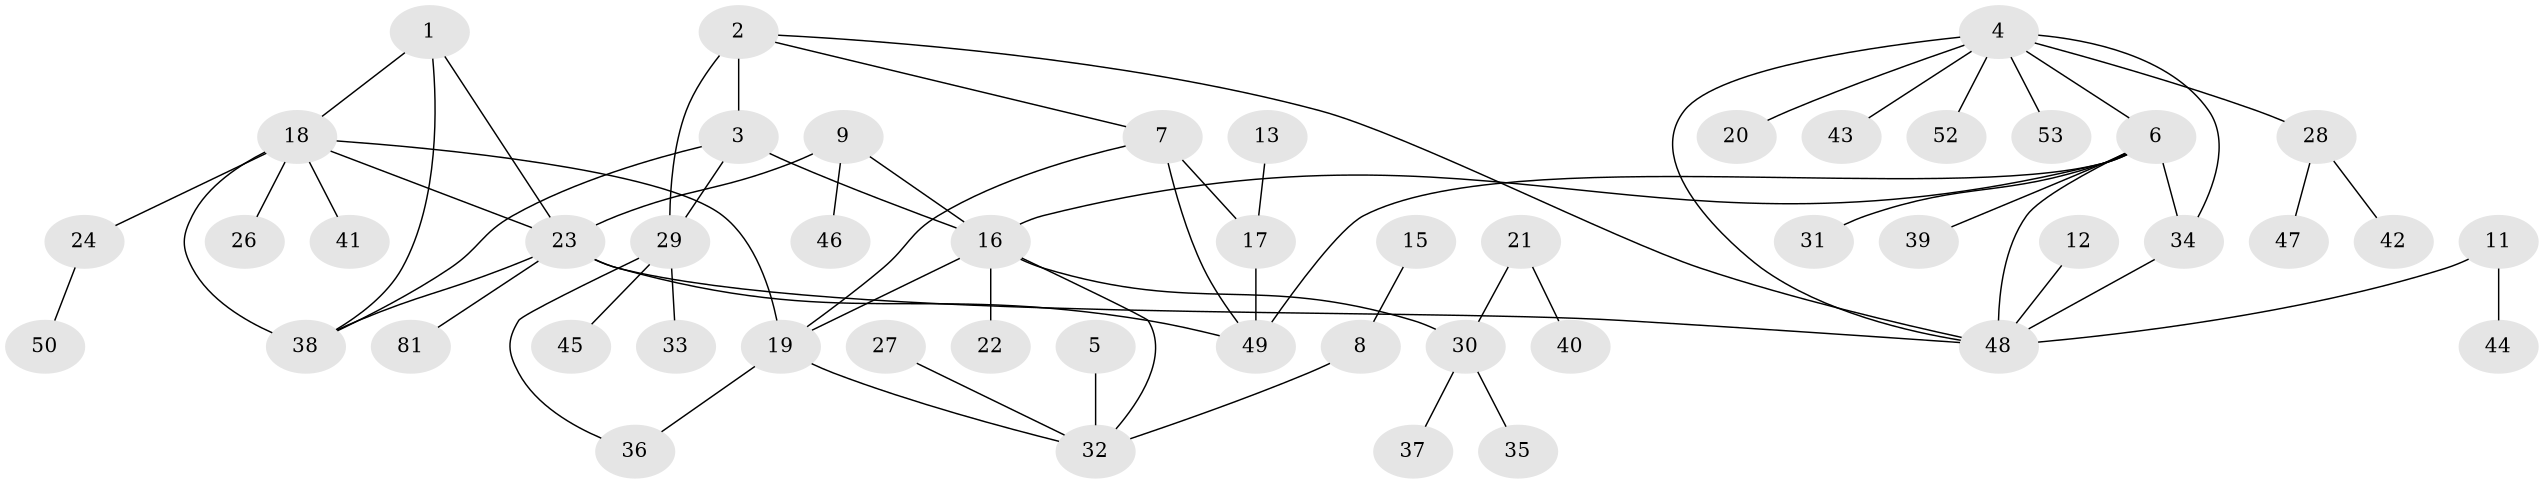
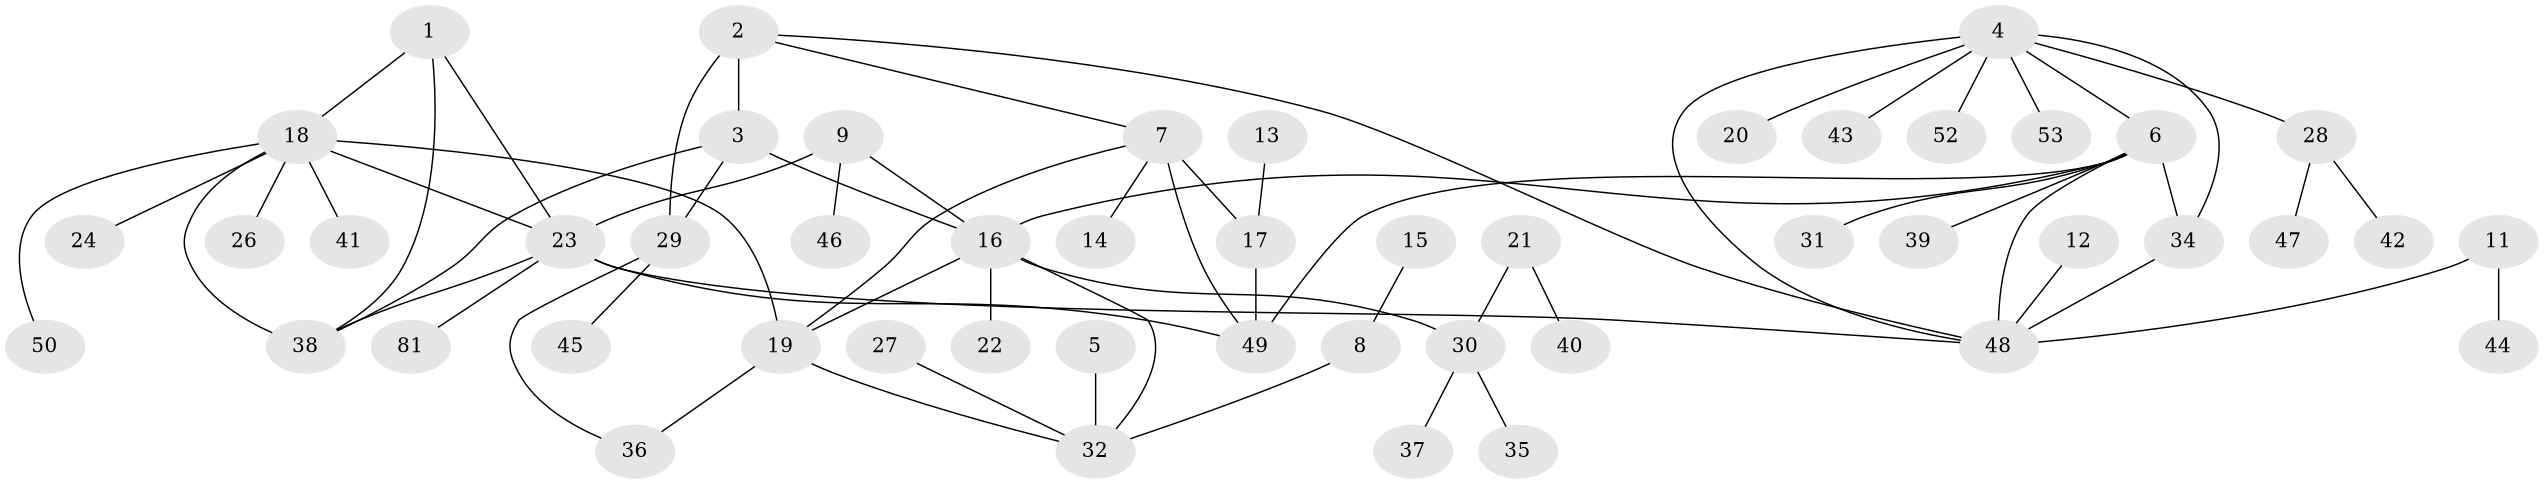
none -> (1096, 242)
(65, 294) -> (88, 183)
(676, 347) -> none
